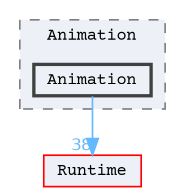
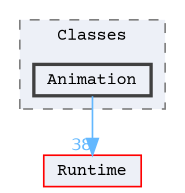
(92, 36) -> (92, 36)
